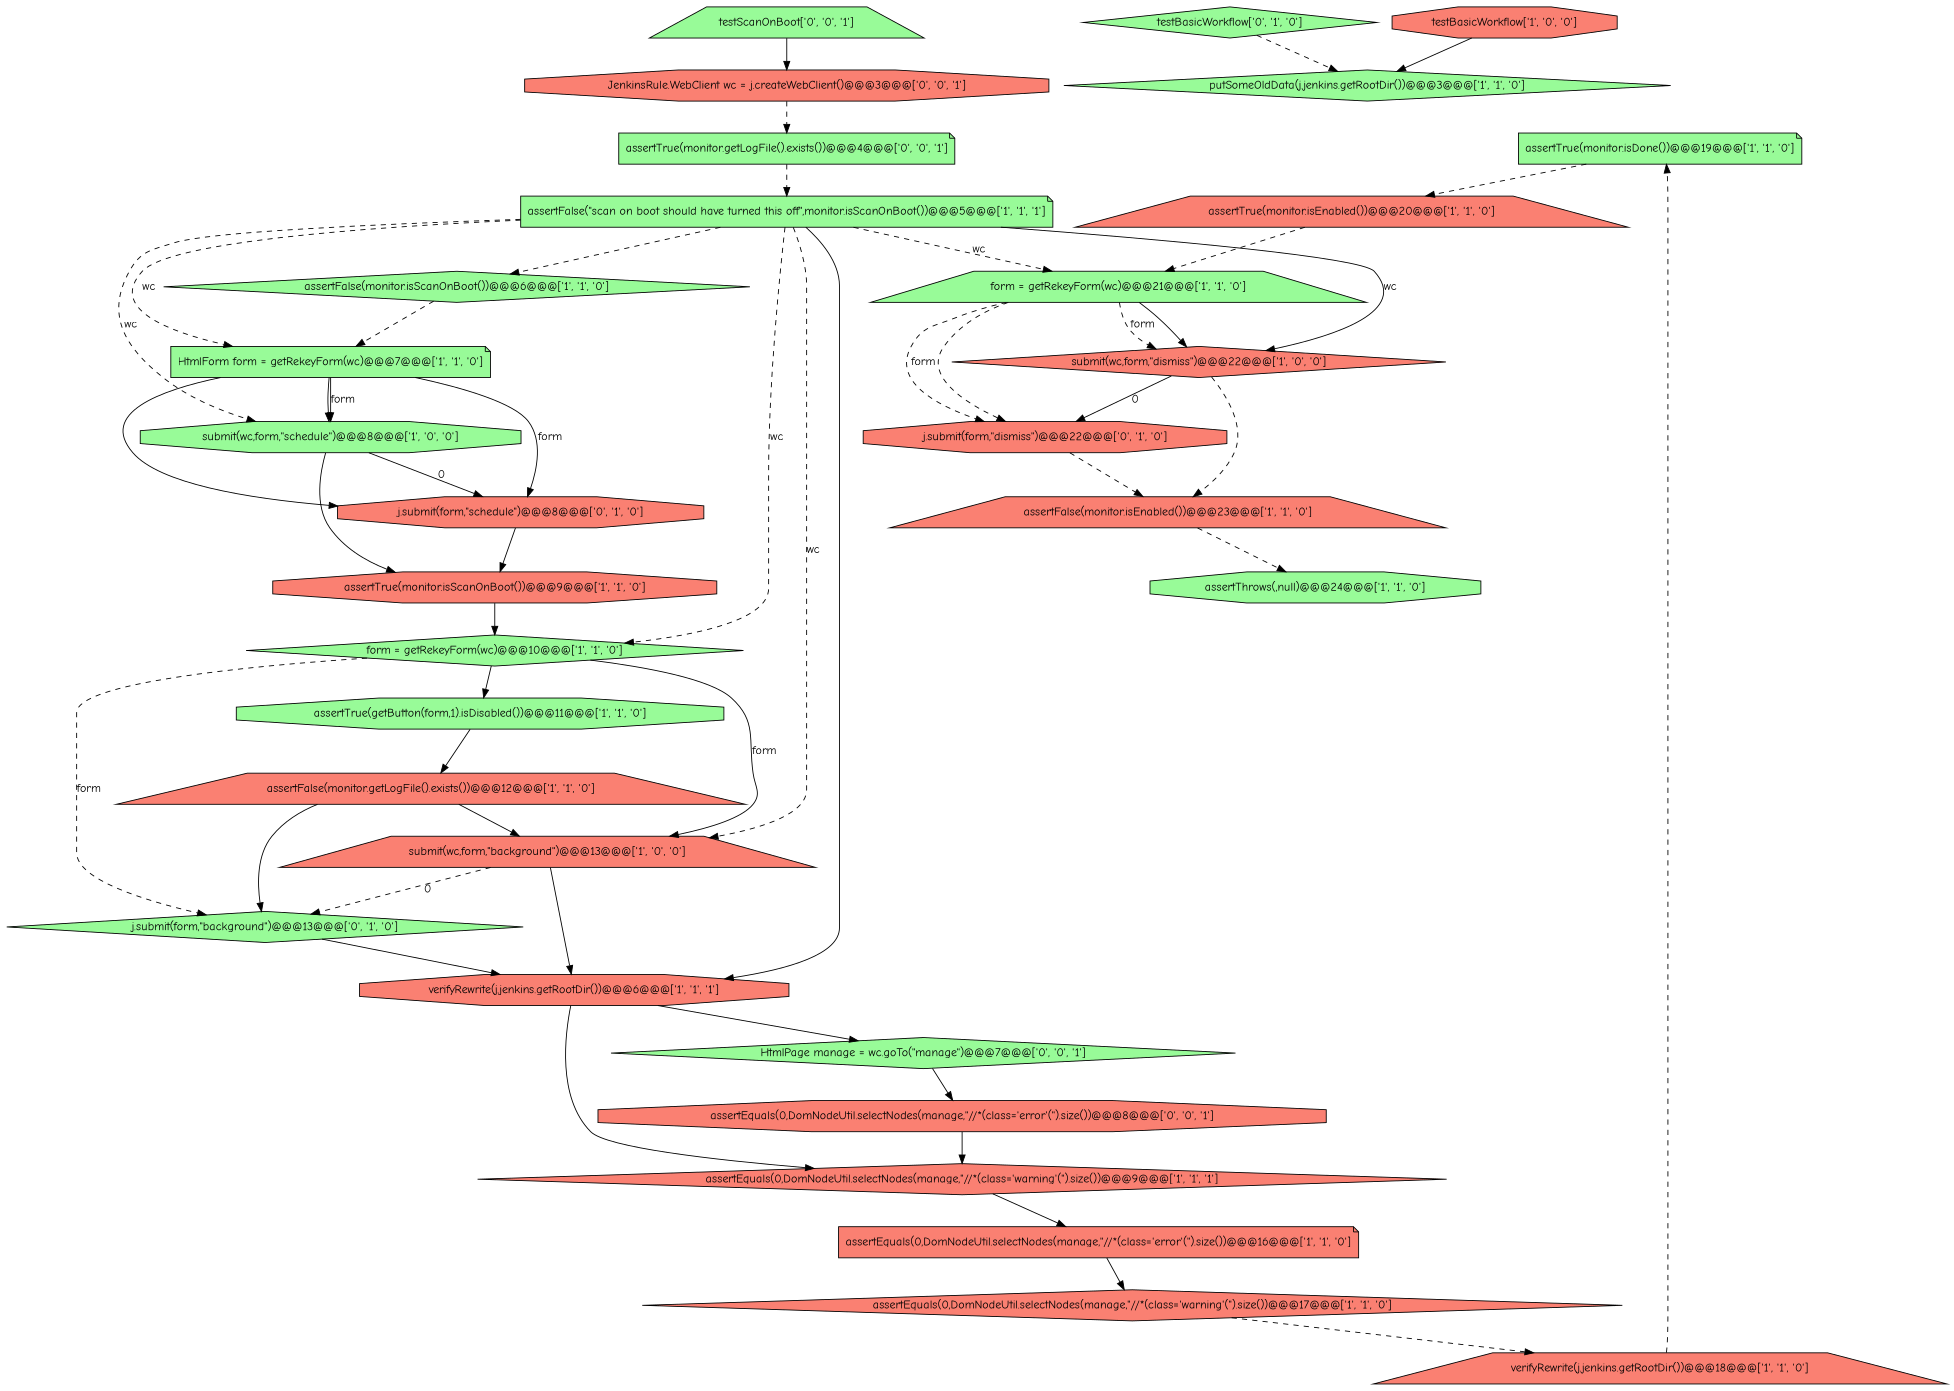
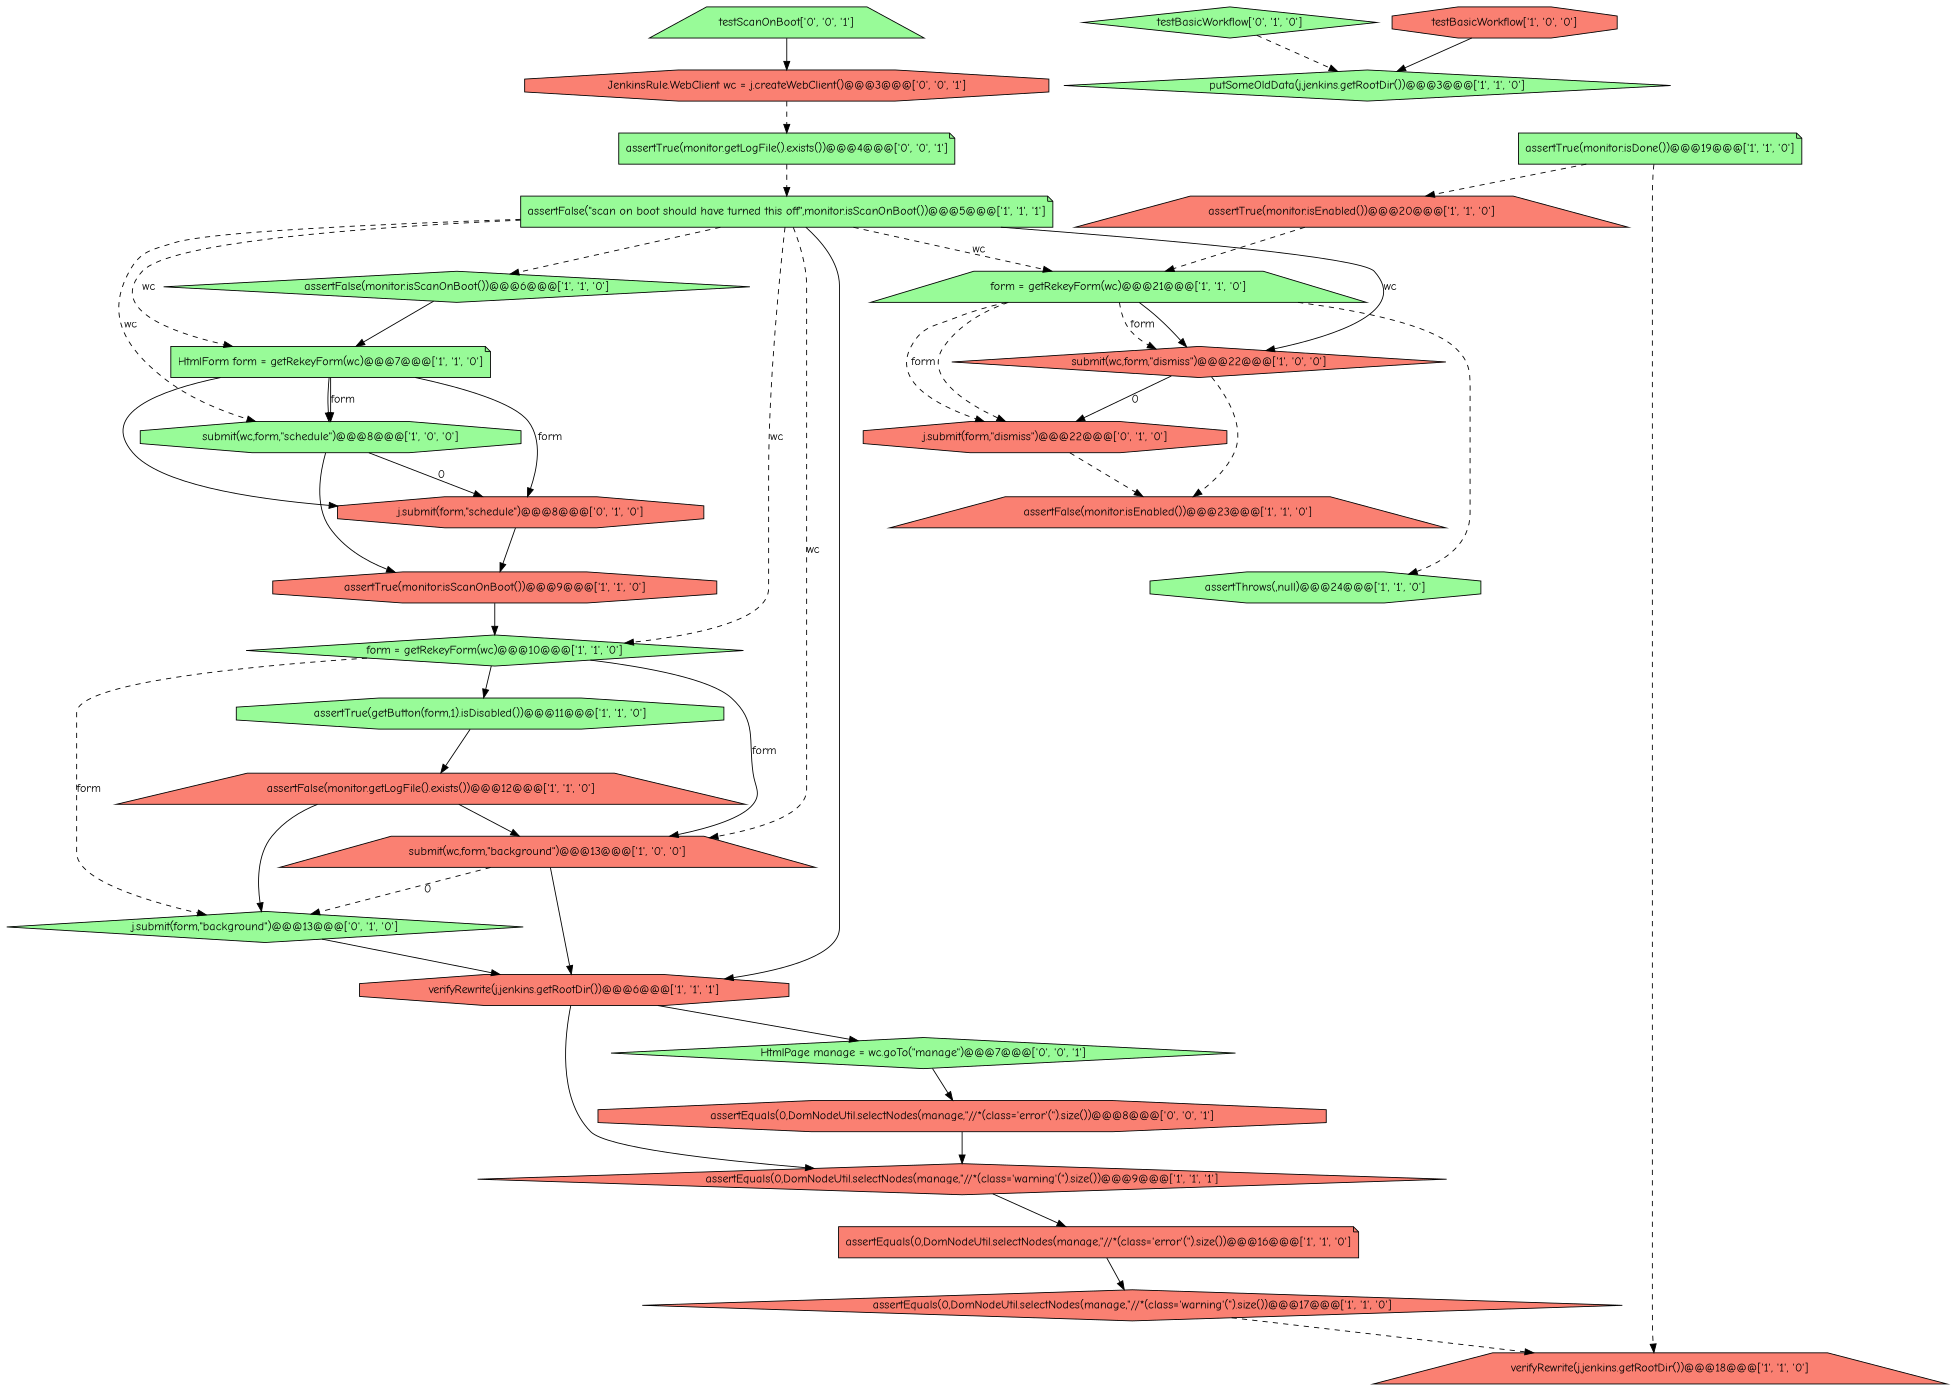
(399, 322) -> (399, 322)
(1238, 548) -> (1470, 388)
(1668, 763) -> (1652, 754)
